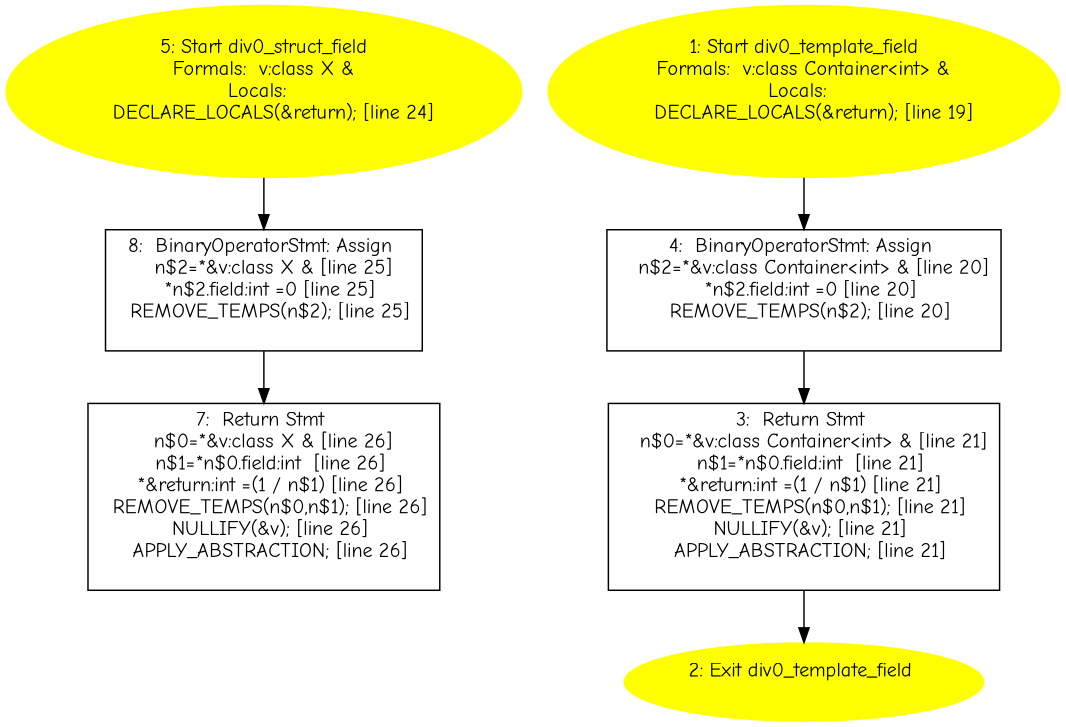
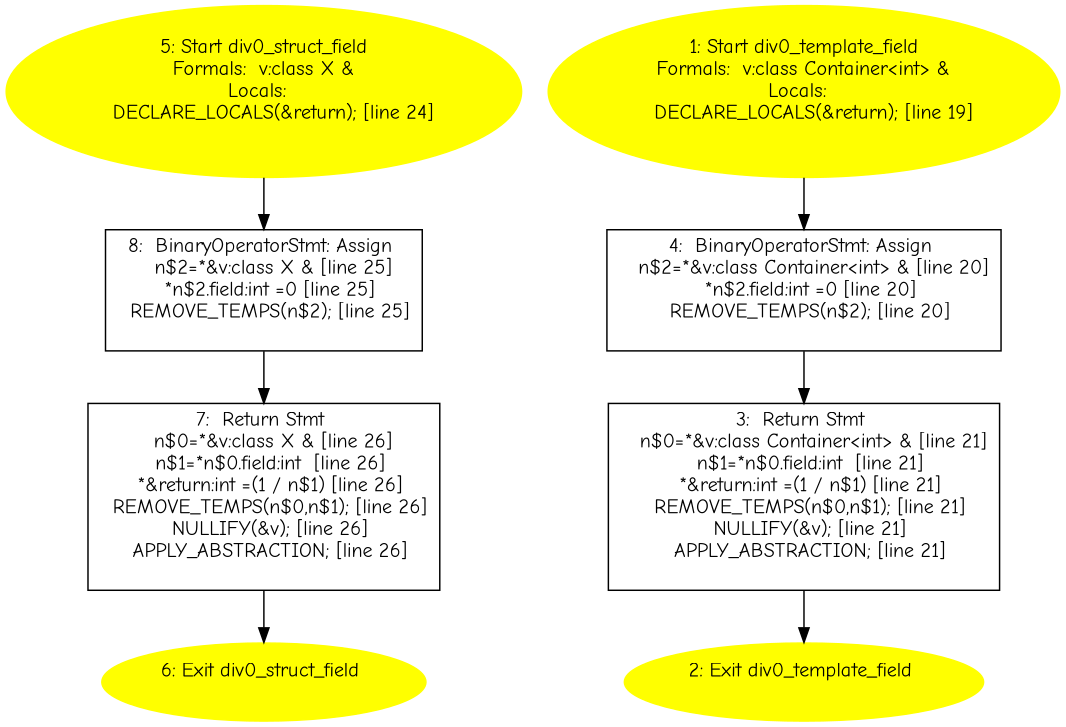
none -> (264, 682)
